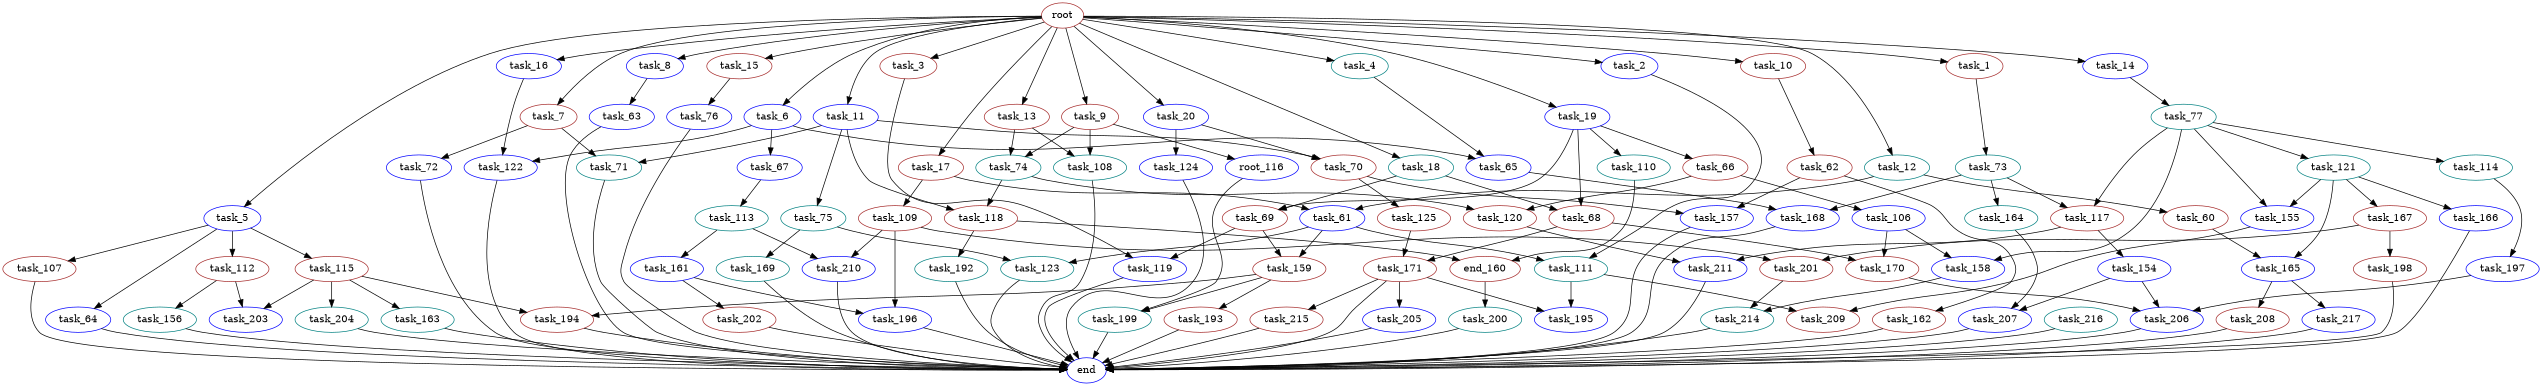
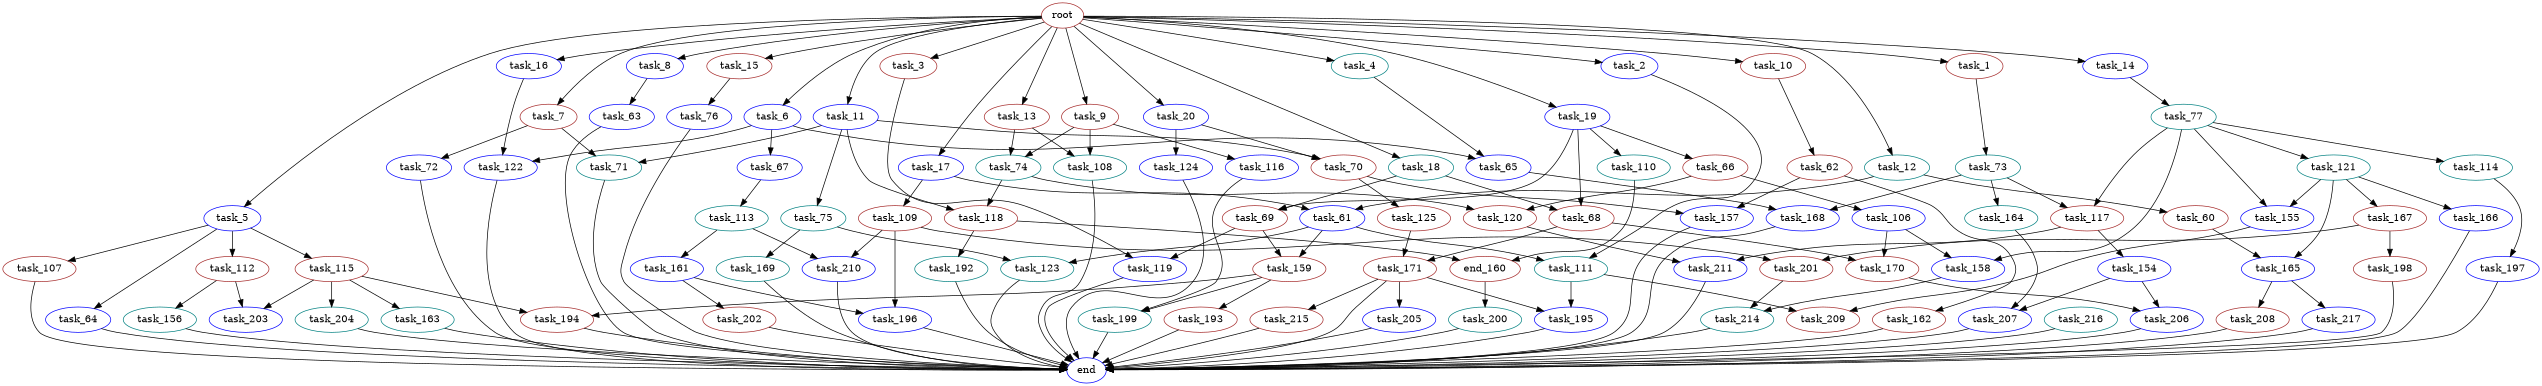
(931, 168) -> (931, 168)
(1262, 168) -> (1262, 168)
(2335, 291) -> (1819, 363)
none -> (1330, 357)
